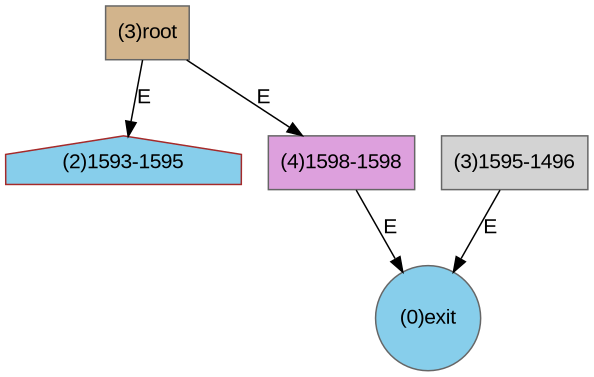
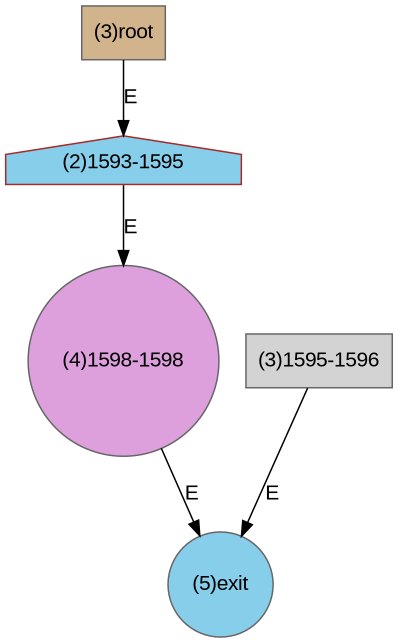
(238, 94) -> (124, 218)
(342, 163) -> (124, 361)
(515, 163) -> (319, 361)
(428, 318) -> (221, 585)
